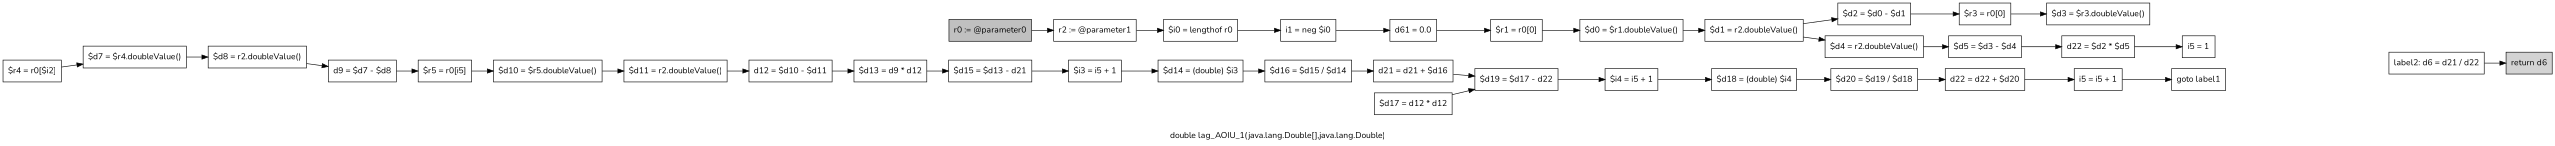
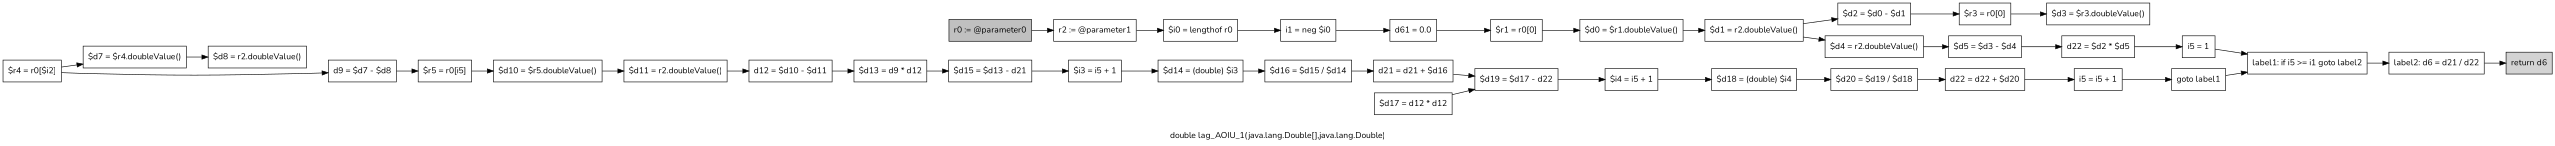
none -> (2307, 63)
(314, 65) -> (192, 75)
